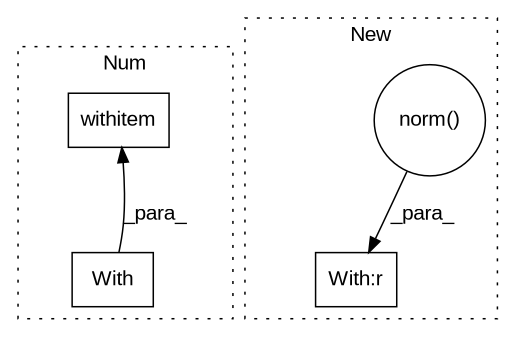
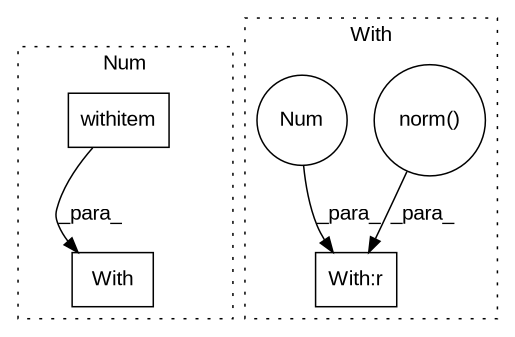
(371, 35) -> (371, 35)
none -> (302, 120)
(124, 207) -> (63, 192)
